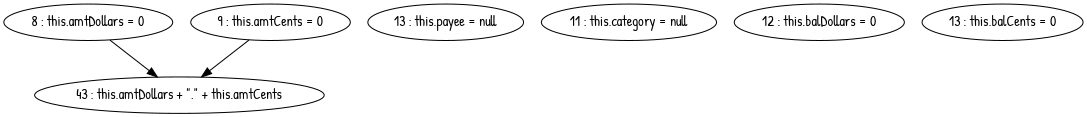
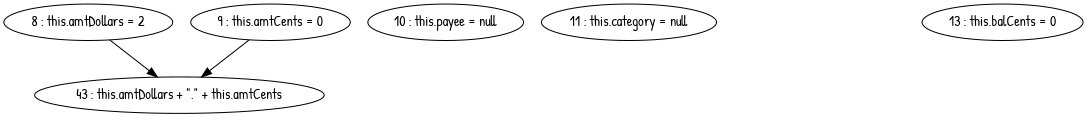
(88, 22) -> (88, 22)
(446, 22) -> (446, 22)
(819, 22) -> none
